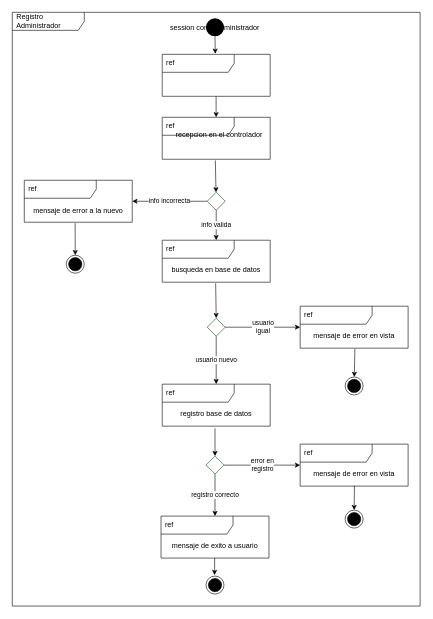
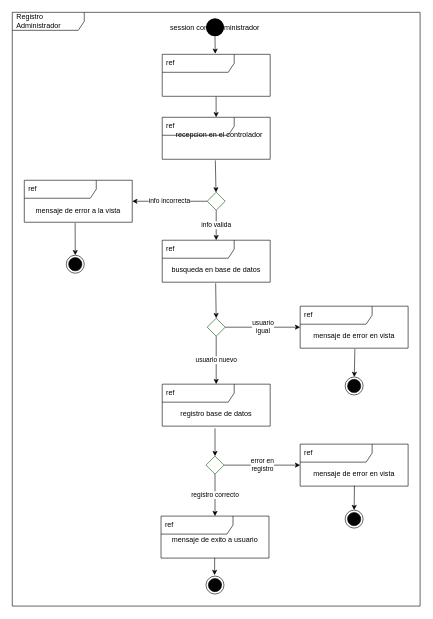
(78, 211) -> (78, 211)
(215, 546) -> (215, 540)
